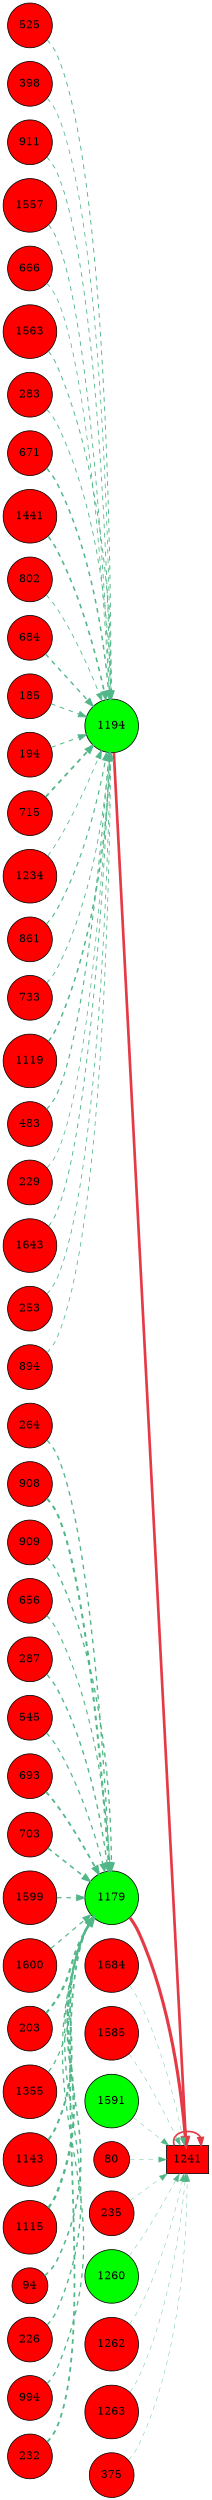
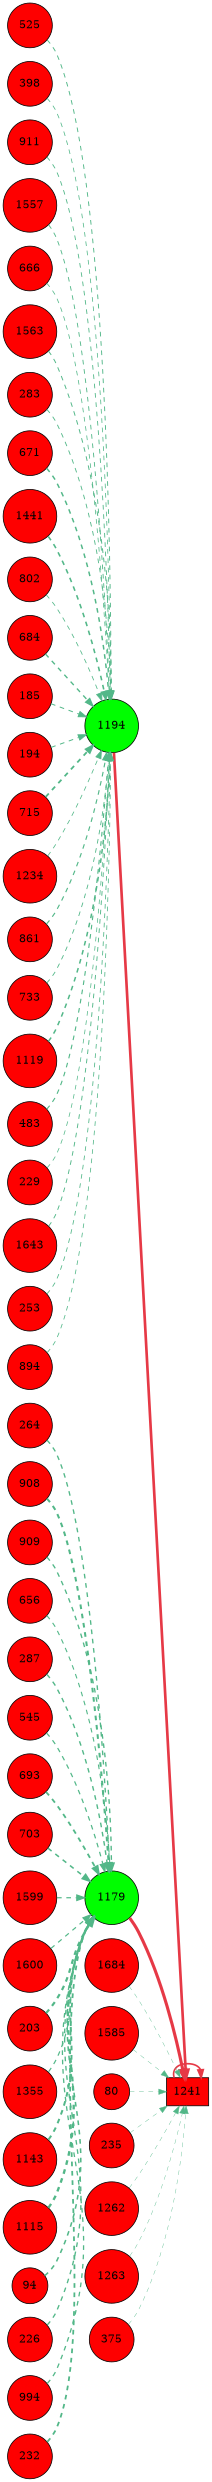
(112, 2101) -> none
(112, 2276) -> none
